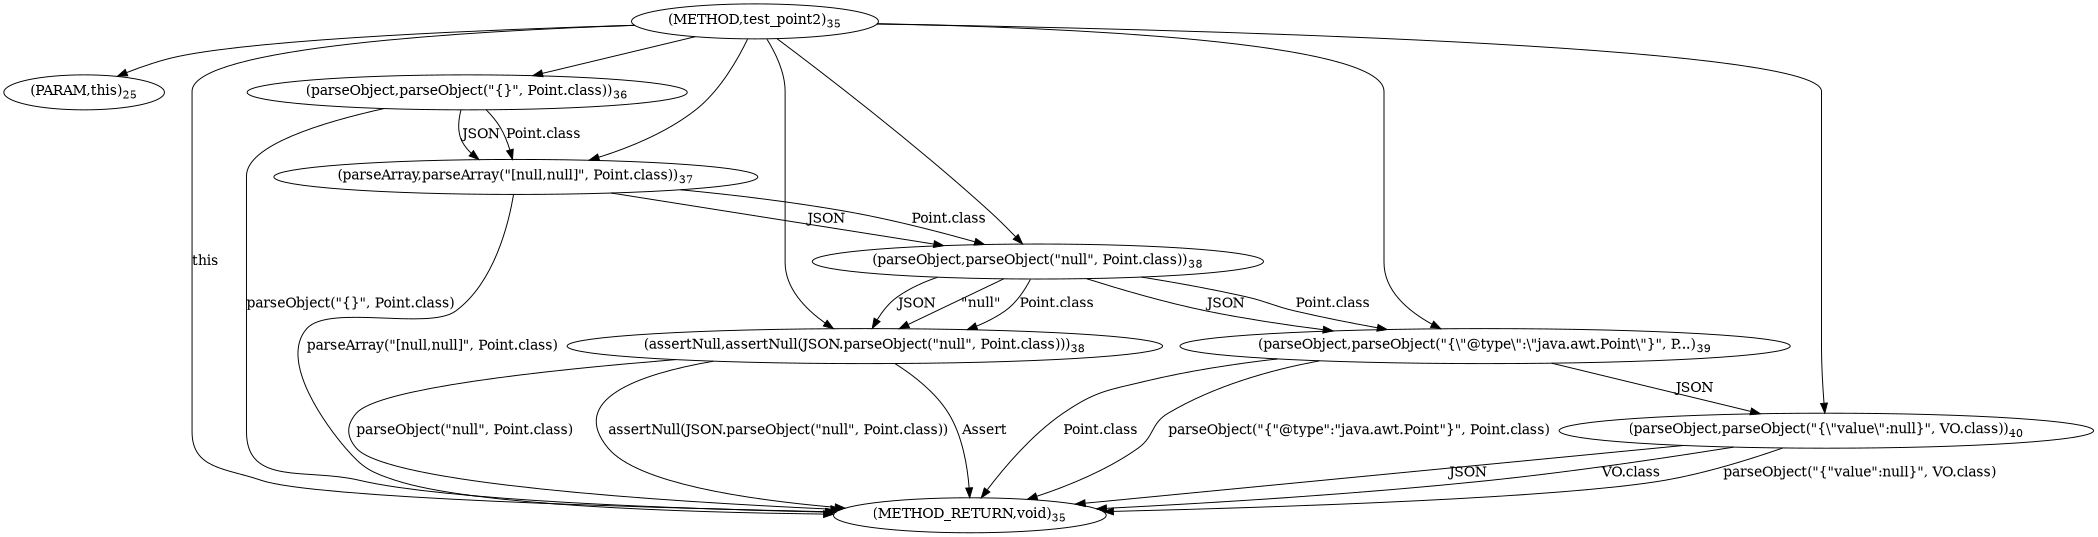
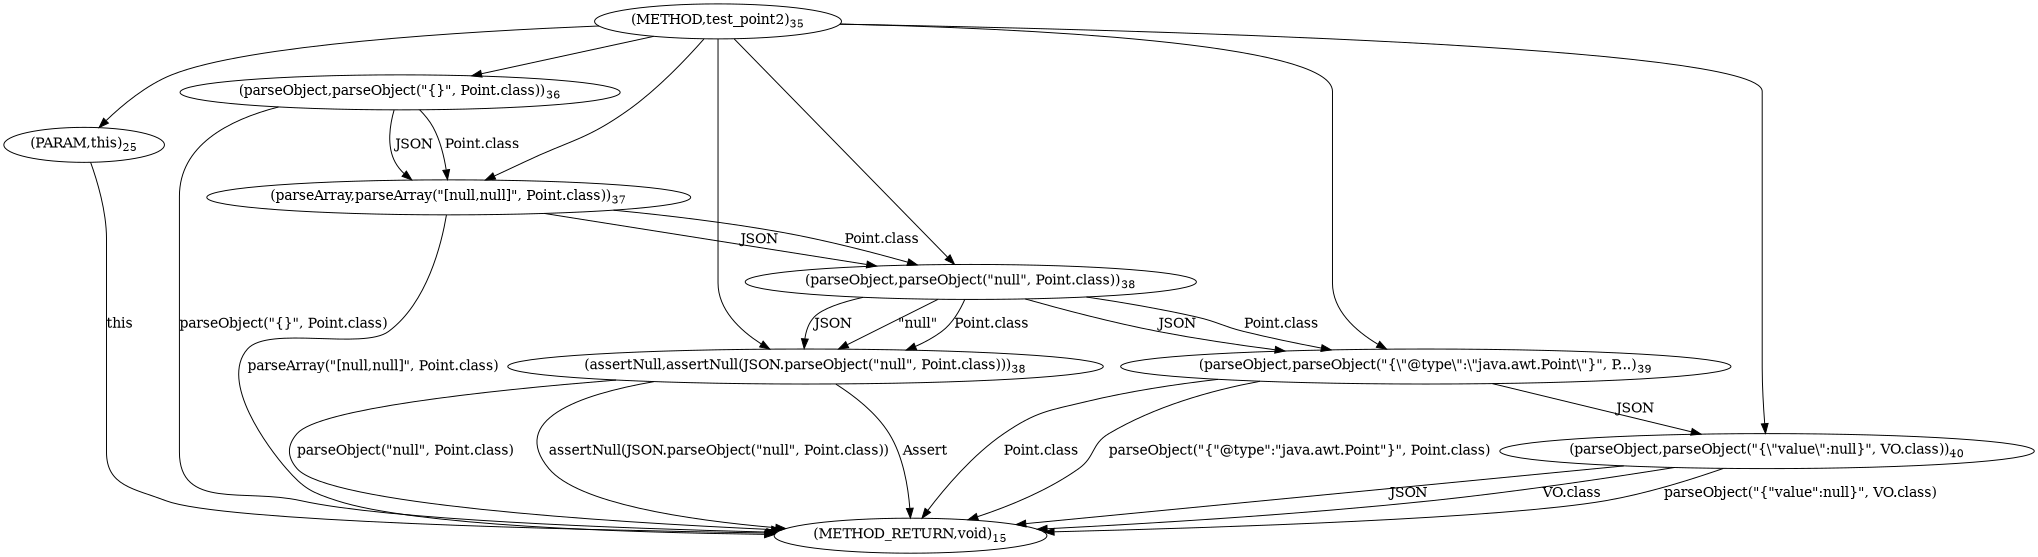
(192, 364) -> (278, 516)
(1059, 514) -> (1000, 534)
